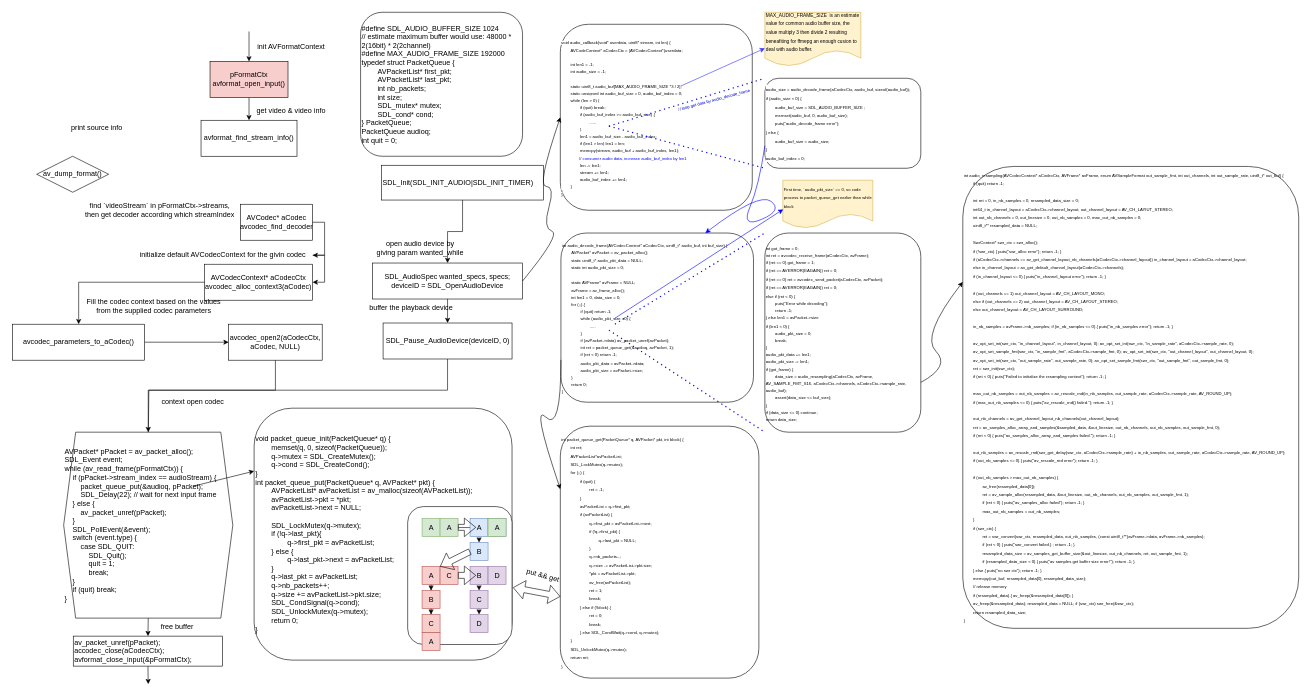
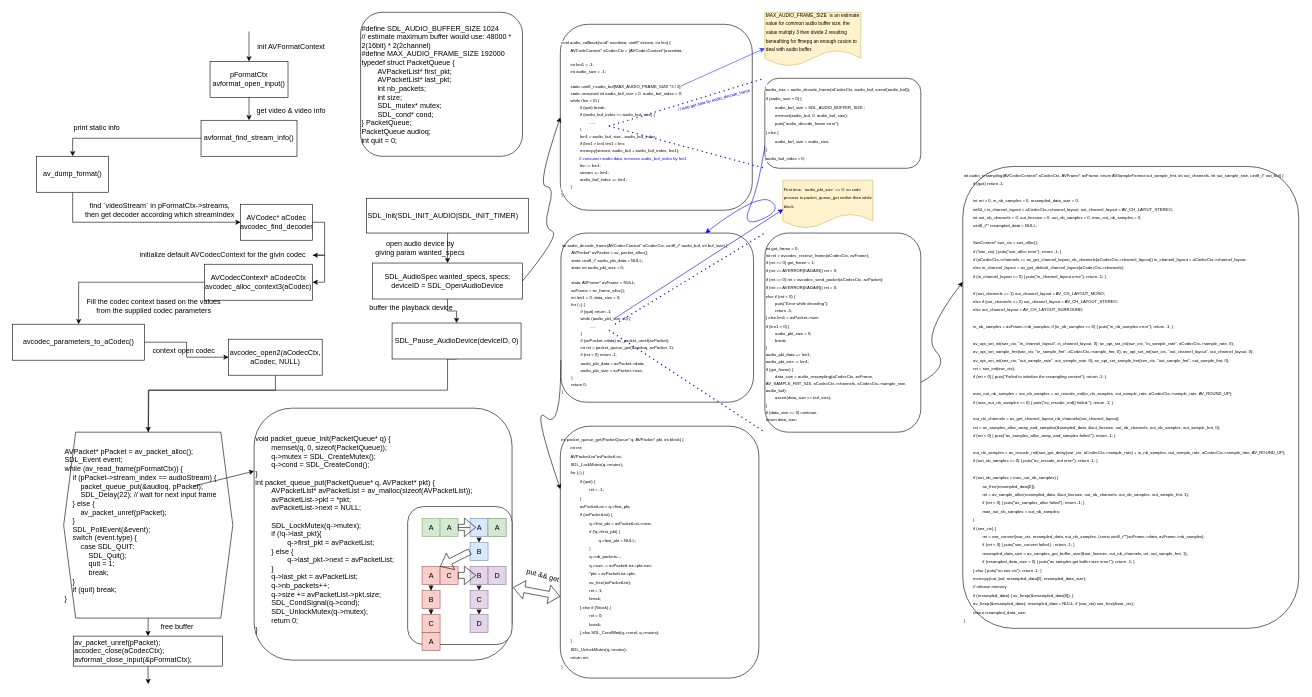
(249, 80) -> (249, 80)
(97, 128) -> (97, 128)
none -> (72, 144)
(72, 174) -> (72, 174)
(462, 183) -> (447, 216)
none -> (72, 208)
(420, 248) -> (420, 248)
(447, 341) -> (456, 341)
(275, 342) -> (275, 357)
(192, 402) -> (183, 351)
